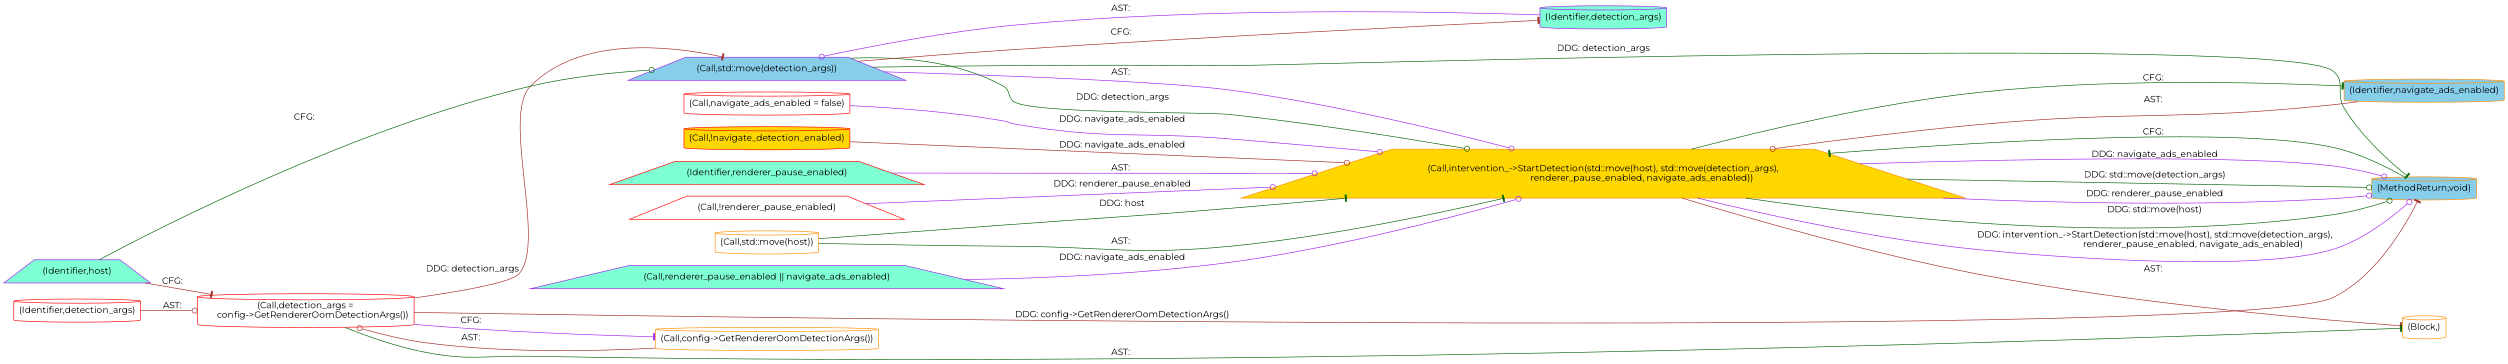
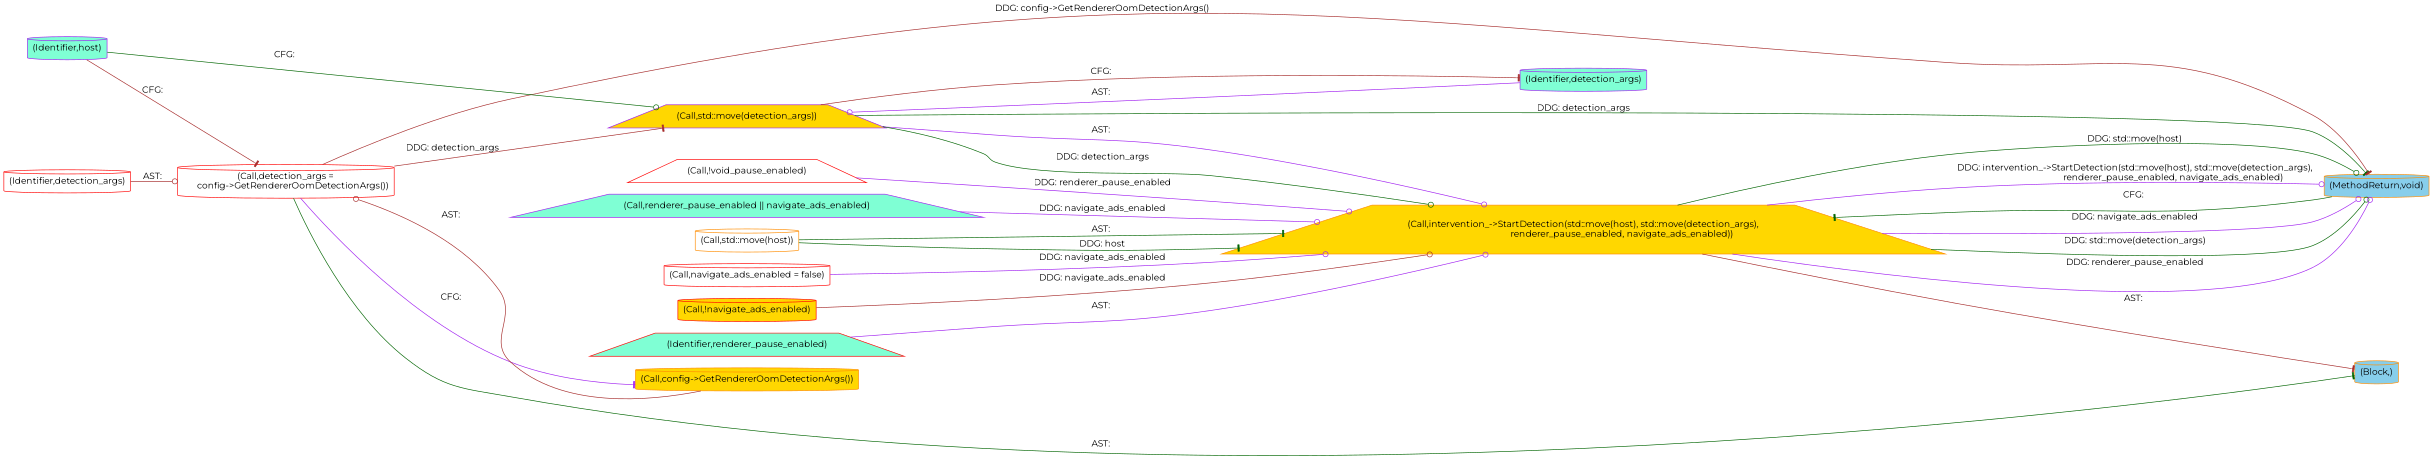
(767, 69) -> (747, 116)
(2424, 91) -> none
(767, 138) -> (747, 310)
(767, 208) -> (747, 171)
(77, 271) -> (67, 48)
(2424, 327) -> (2377, 372)
(767, 339) -> (747, 379)
